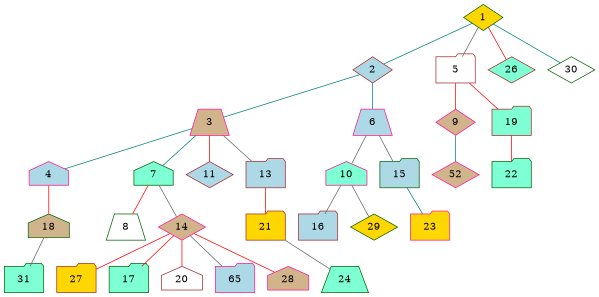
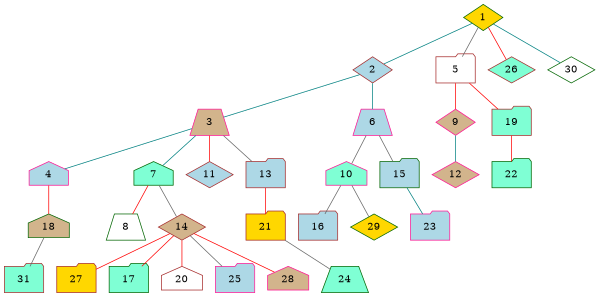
(456, 175) -> (456, 175)
(182, 227) -> (182, 227)
(430, 227) -> (430, 227)
(24, 279) -> (24, 279)
(235, 279) -> (235, 279)
